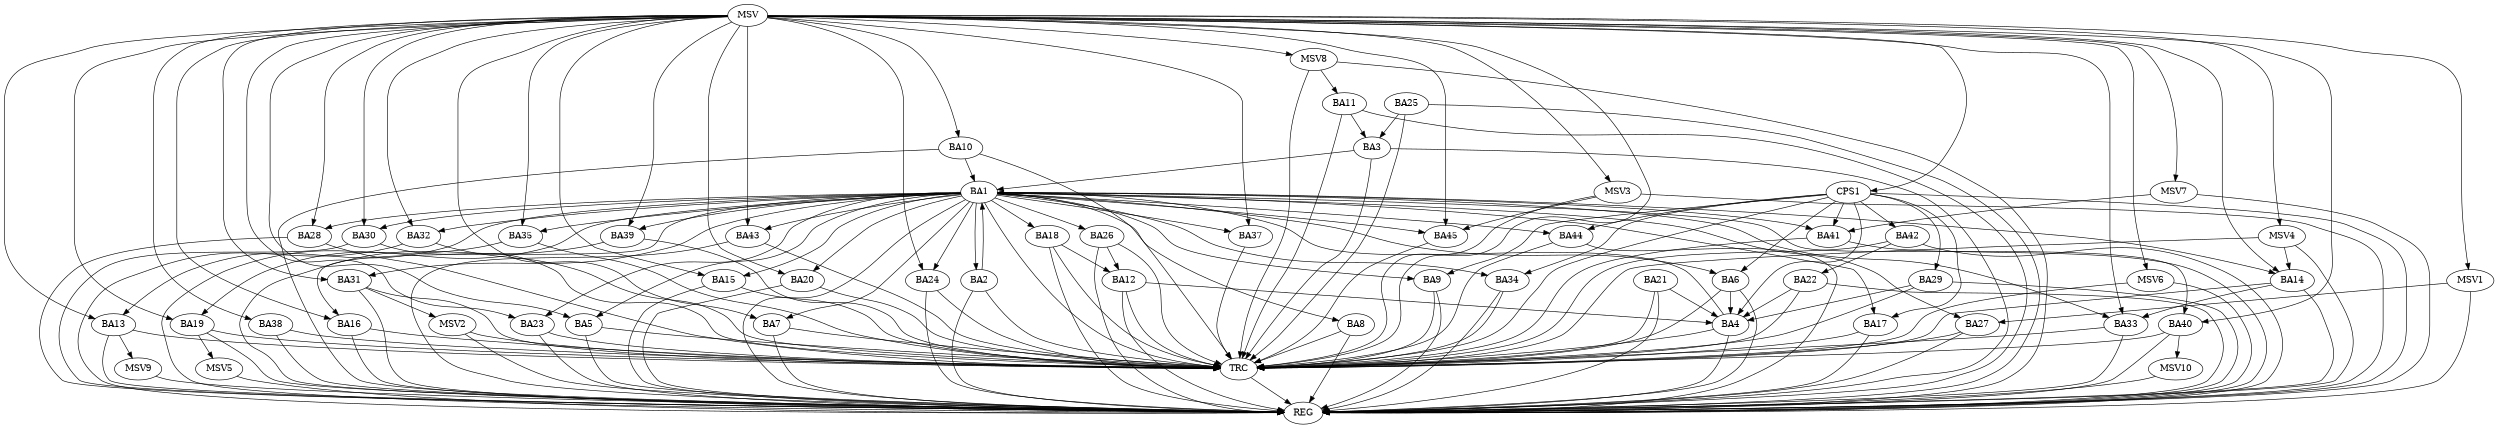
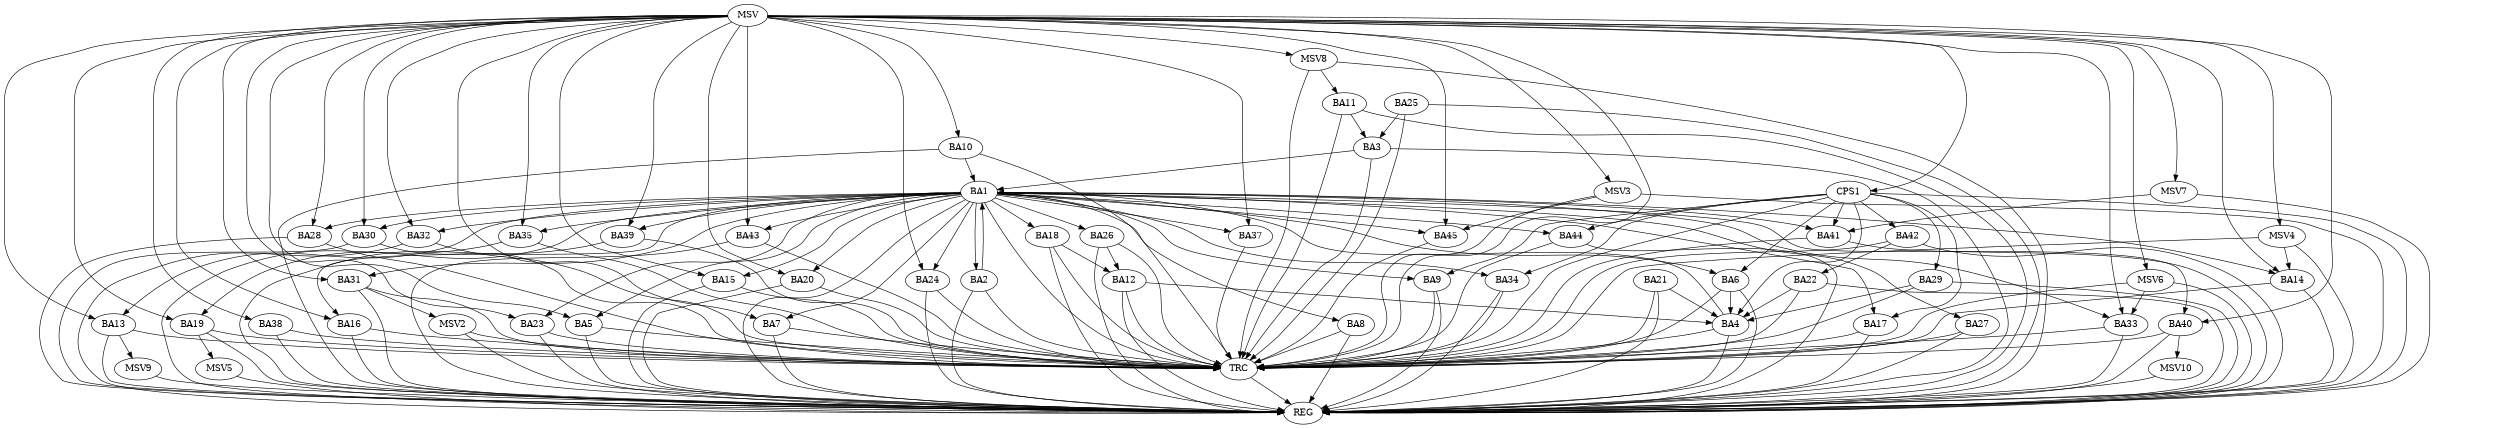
(2470, 281) -> none
(2210, 298) -> (2138, 303)
